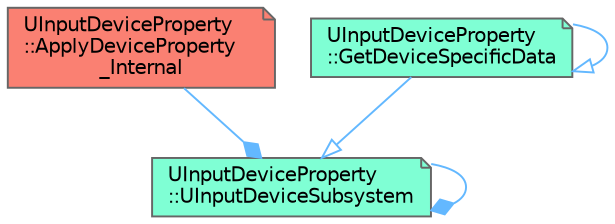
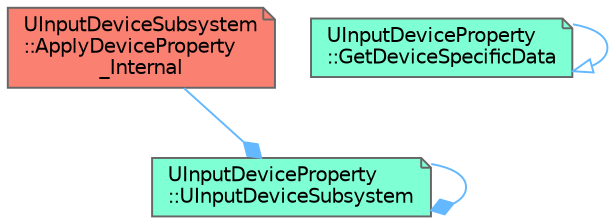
(141, 48) -> (141, 48)
(374, 111) -> none
